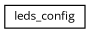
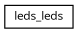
(45, 17) -> (39, 17)
